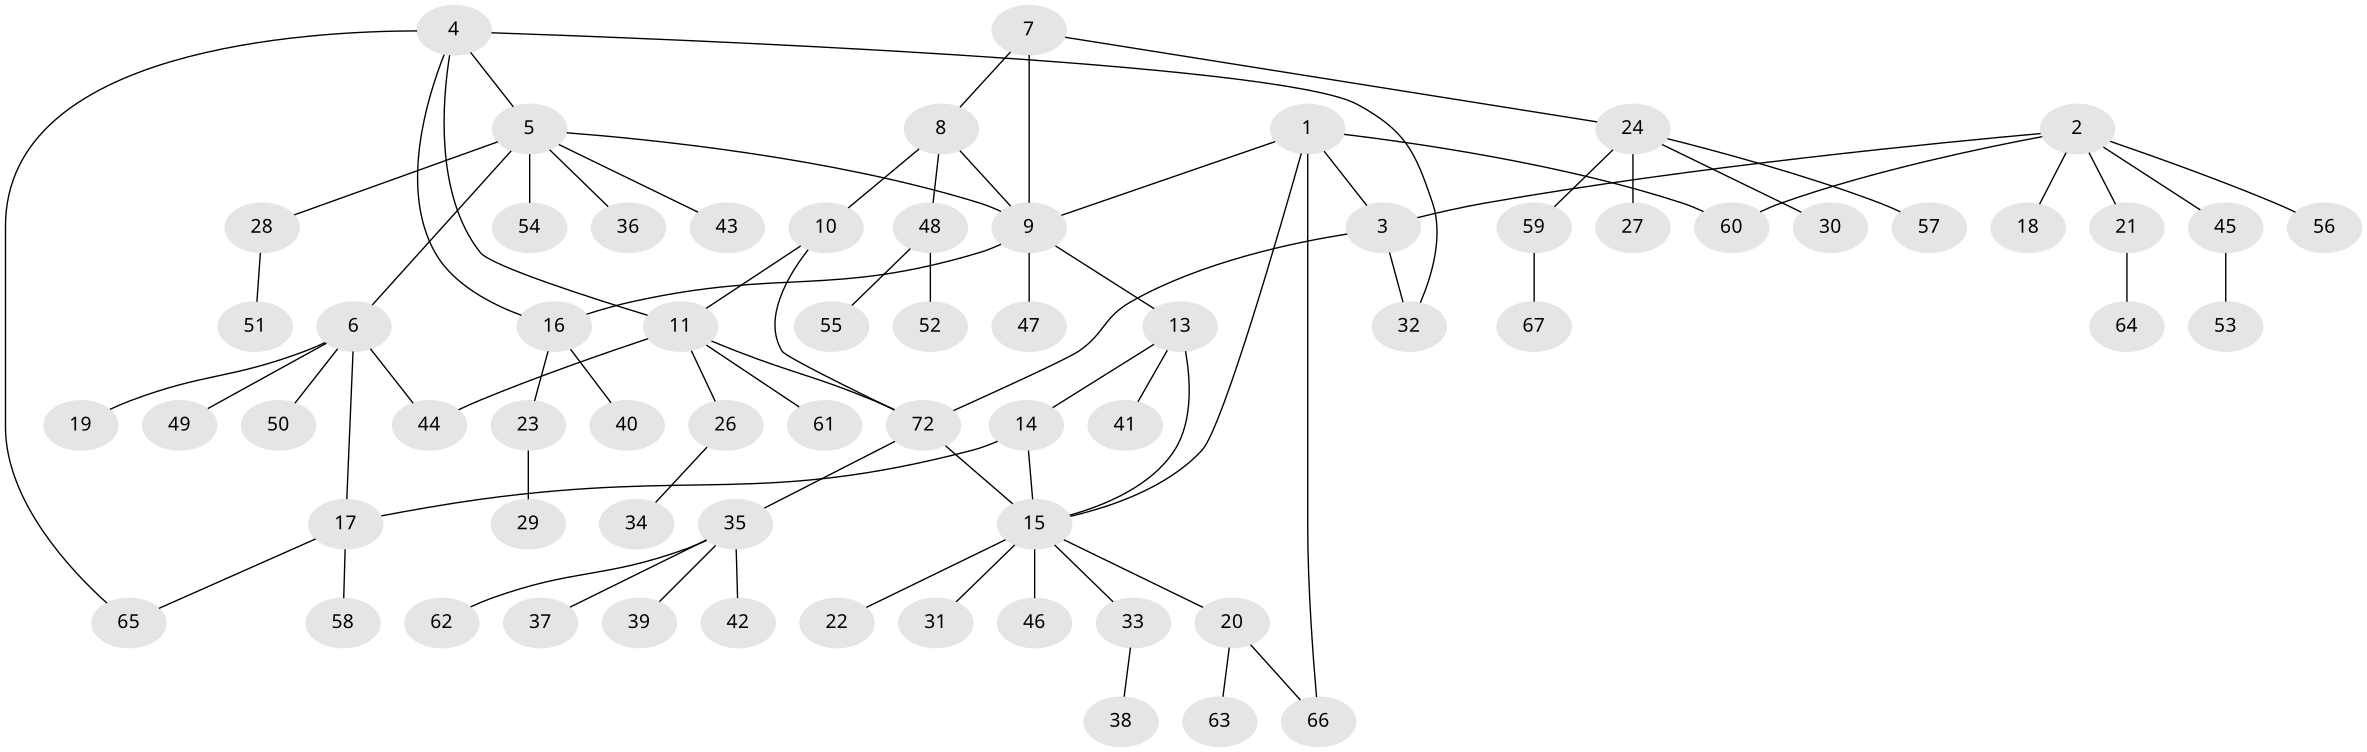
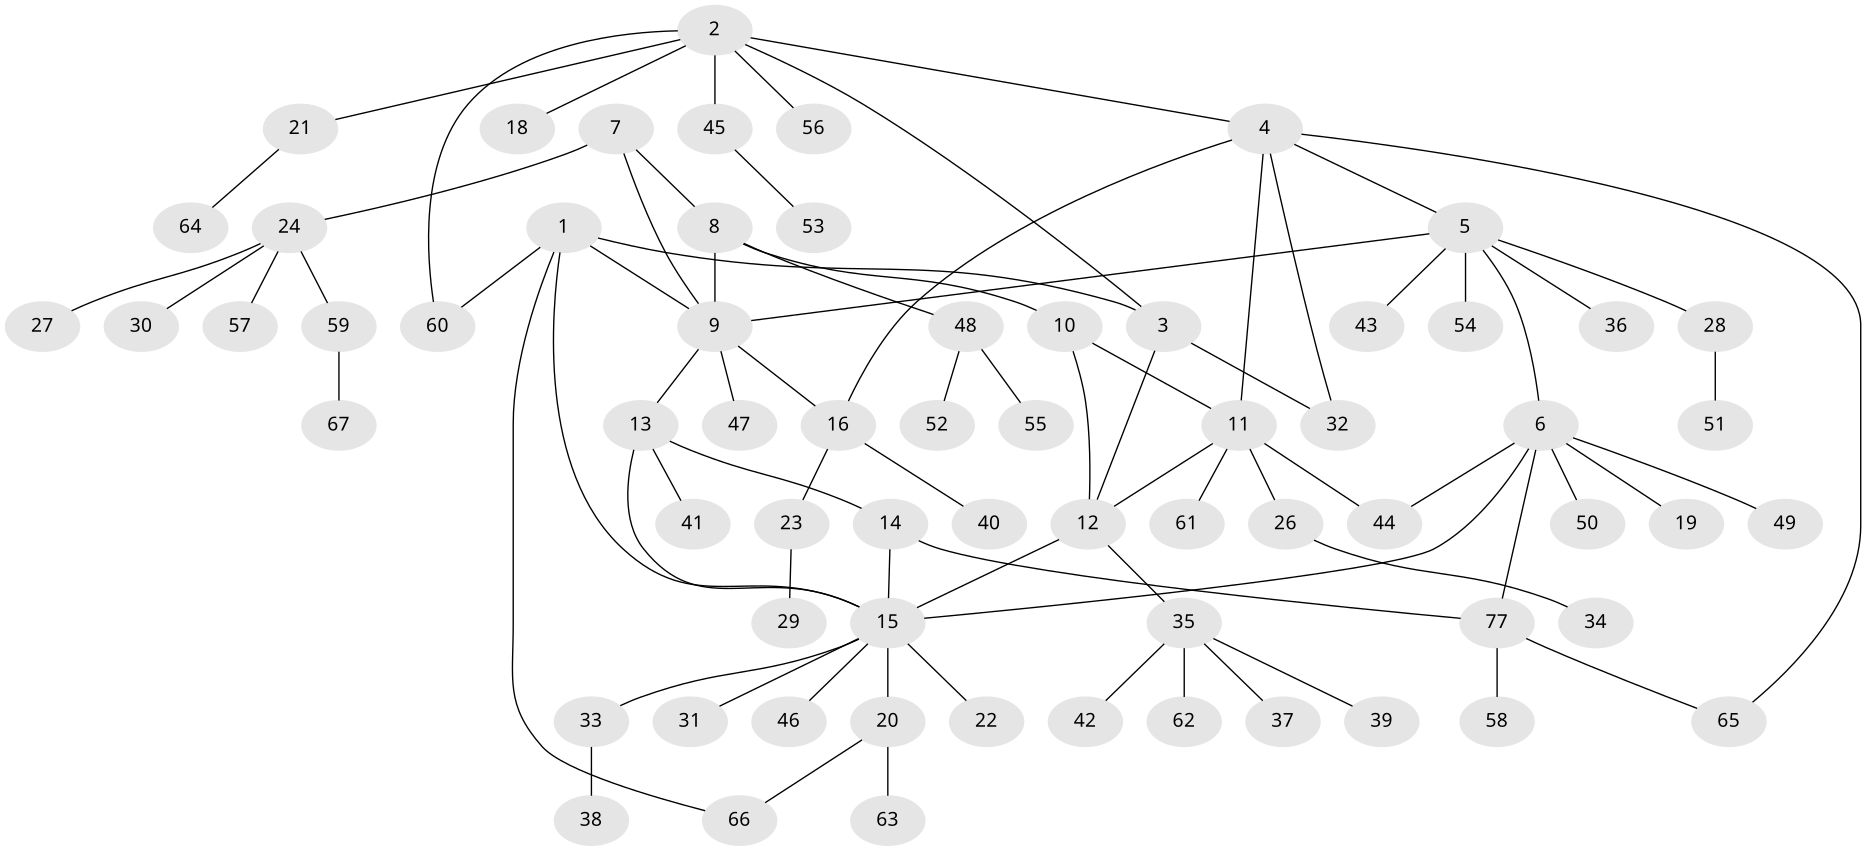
none -> (990, 80)
(924, 425) -> (1088, 524)
(346, 524) -> (1497, 623)
none -> (1250, 583)
